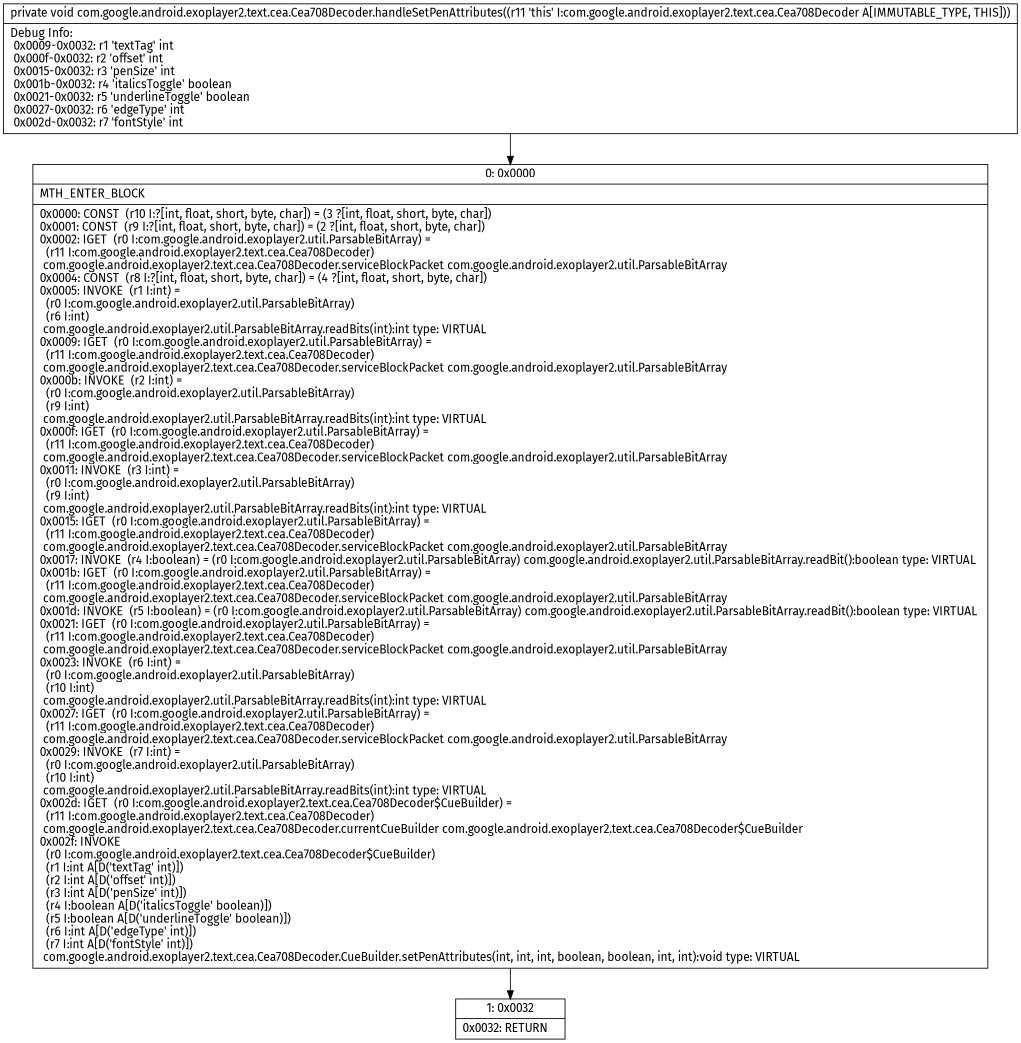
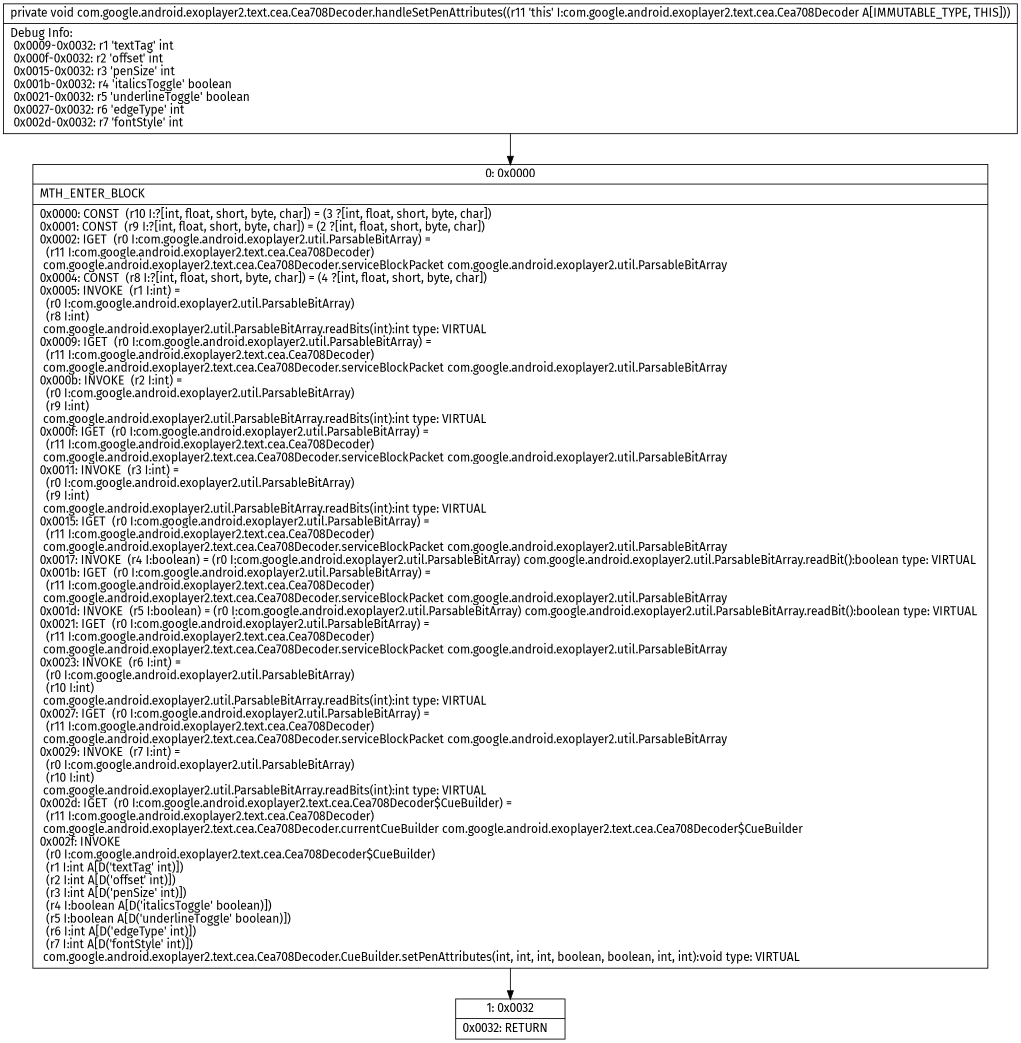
(64, 317) -> (64, 317)
